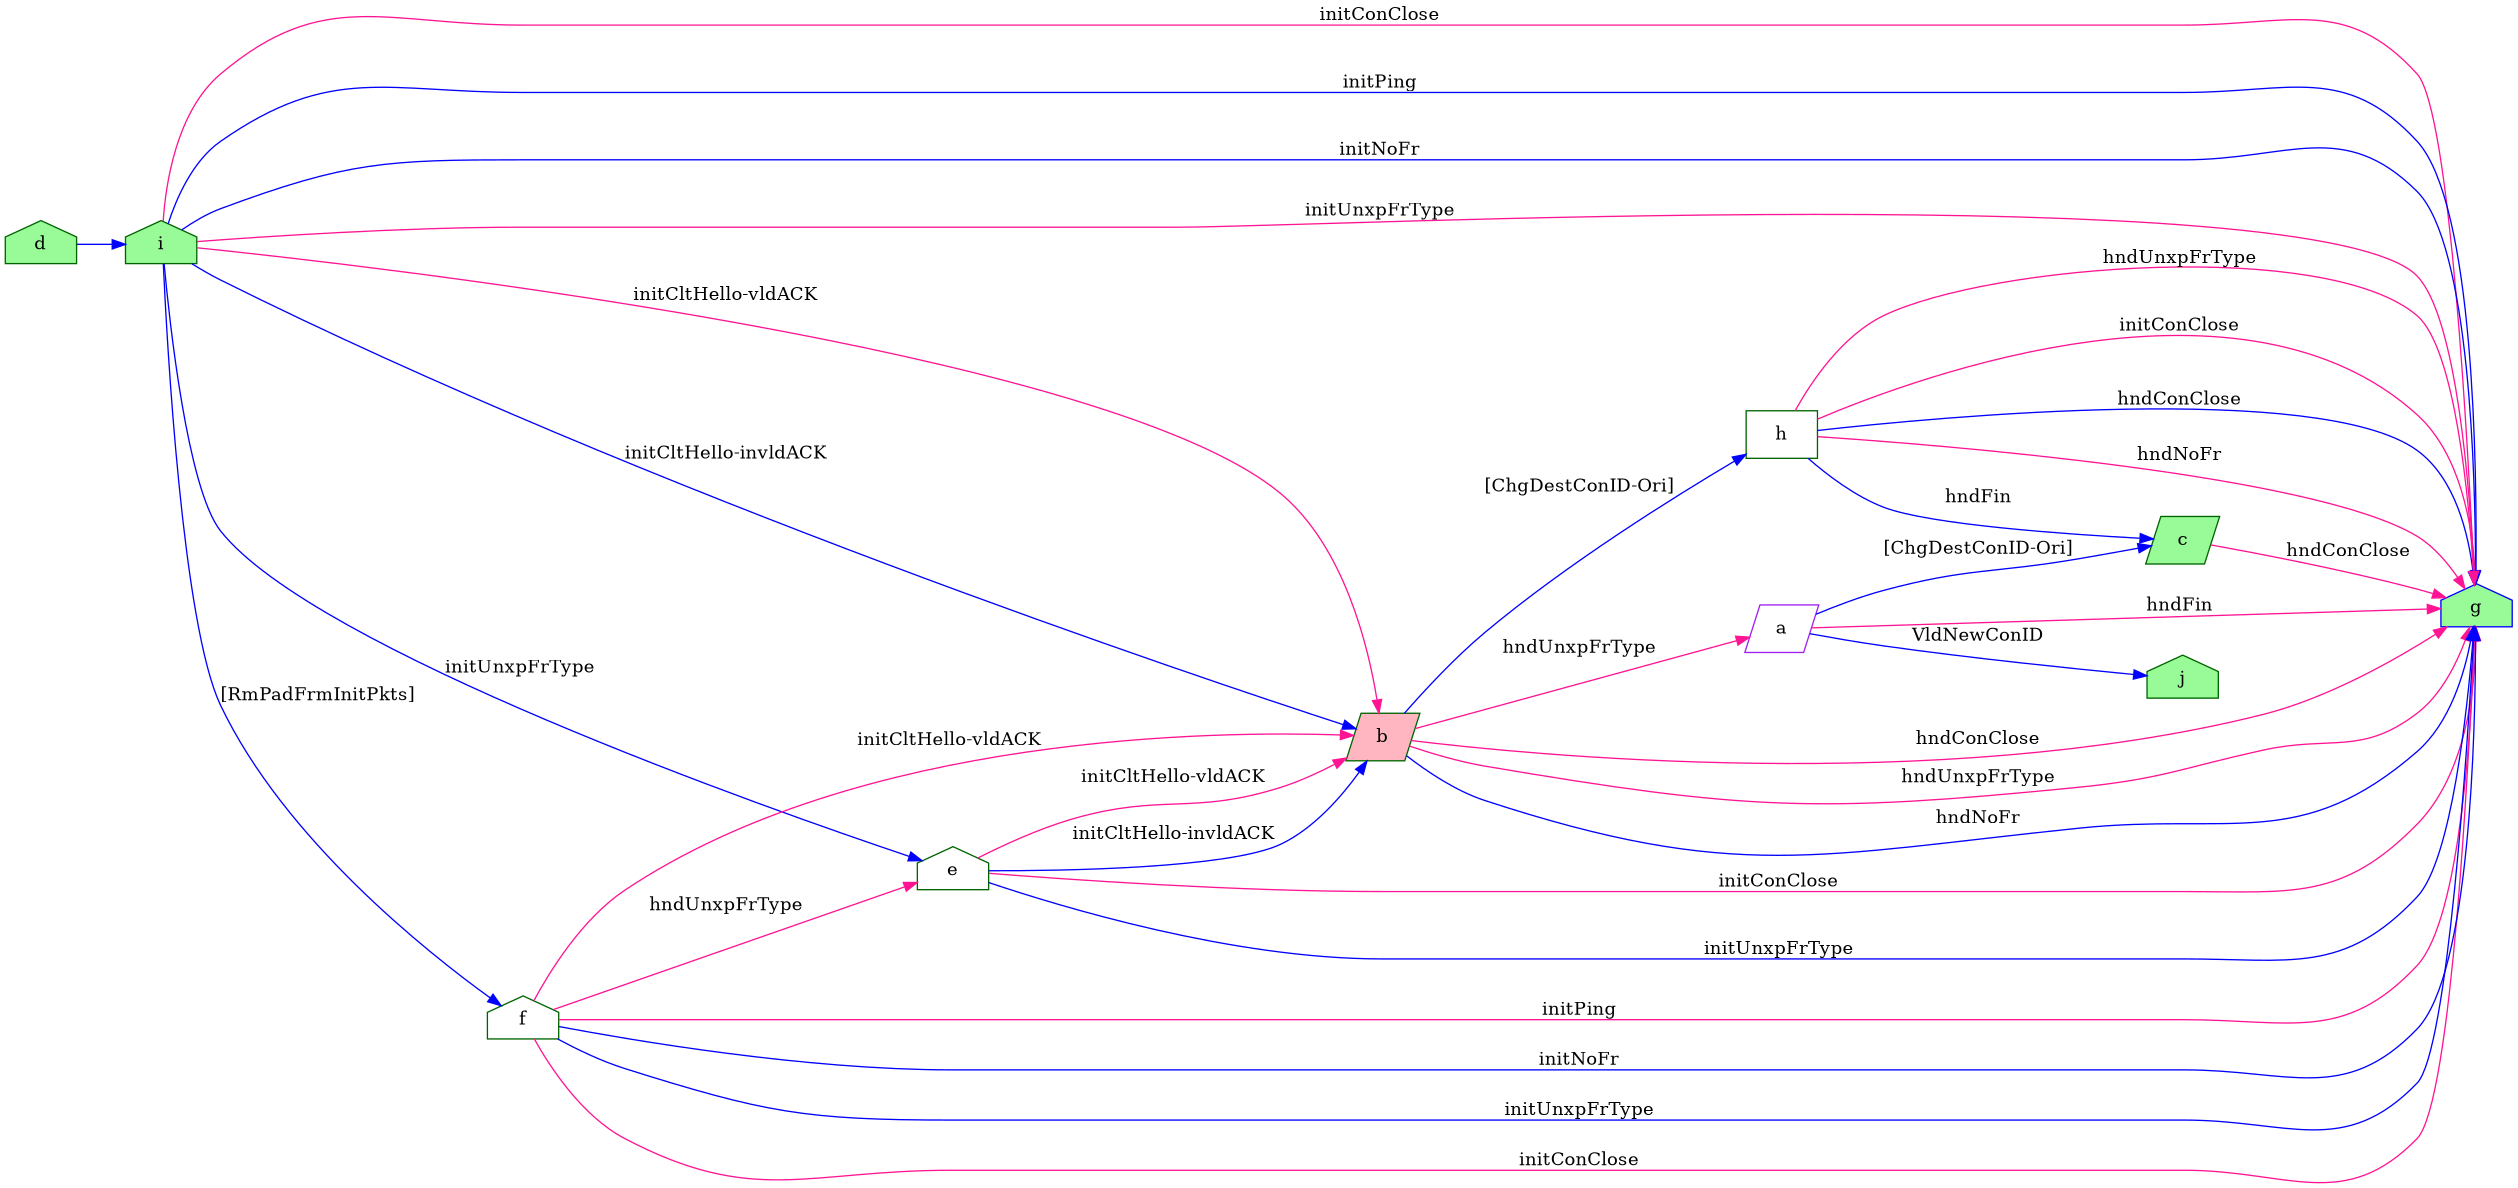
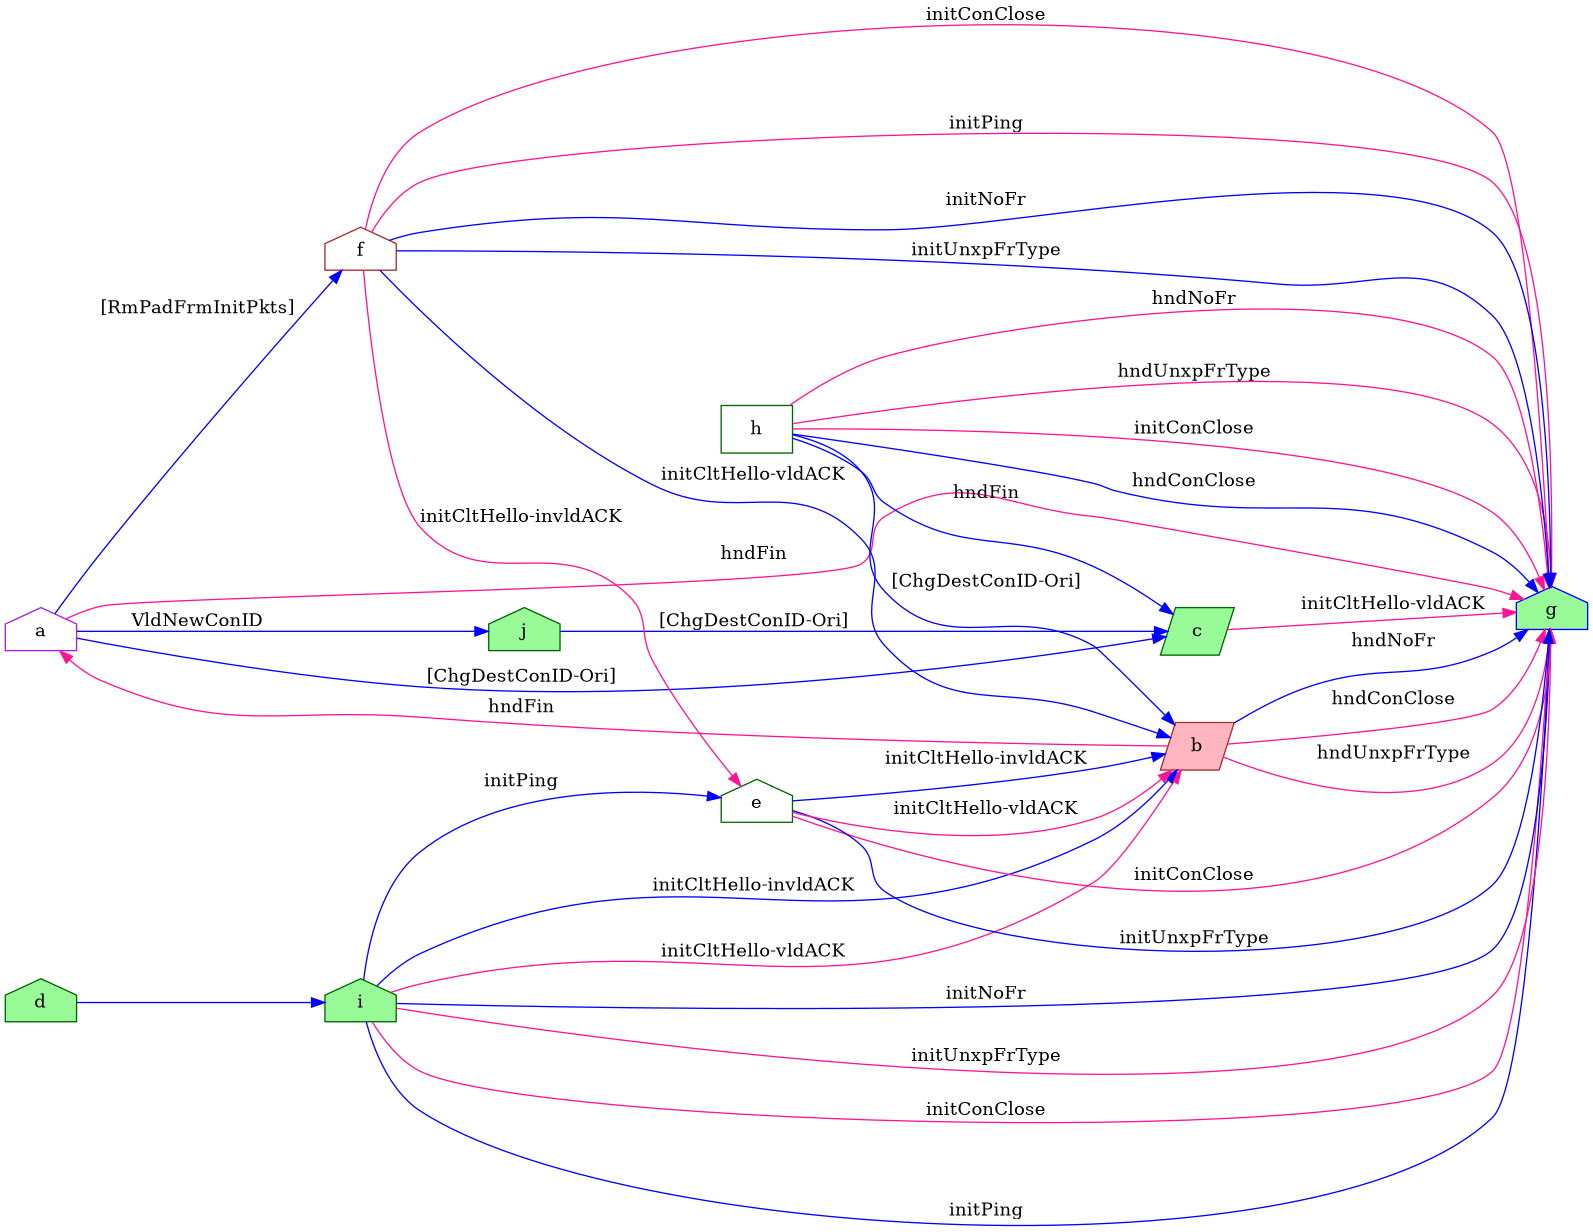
(2352, 551) -> (1397, 604)
(1560, 575) -> (933, 623)
(1782, 629) -> (41, 631)
none -> (857, 631)
(1582, 648) -> (524, 707)
(523, 668) -> (524, 781)
(213, 684) -> (190, 444)
(1383, 737) -> (1197, 746)
(900, 777) -> (790, 503)
(729, 905) -> (524, 517)
(523, 1020) -> (361, 251)
